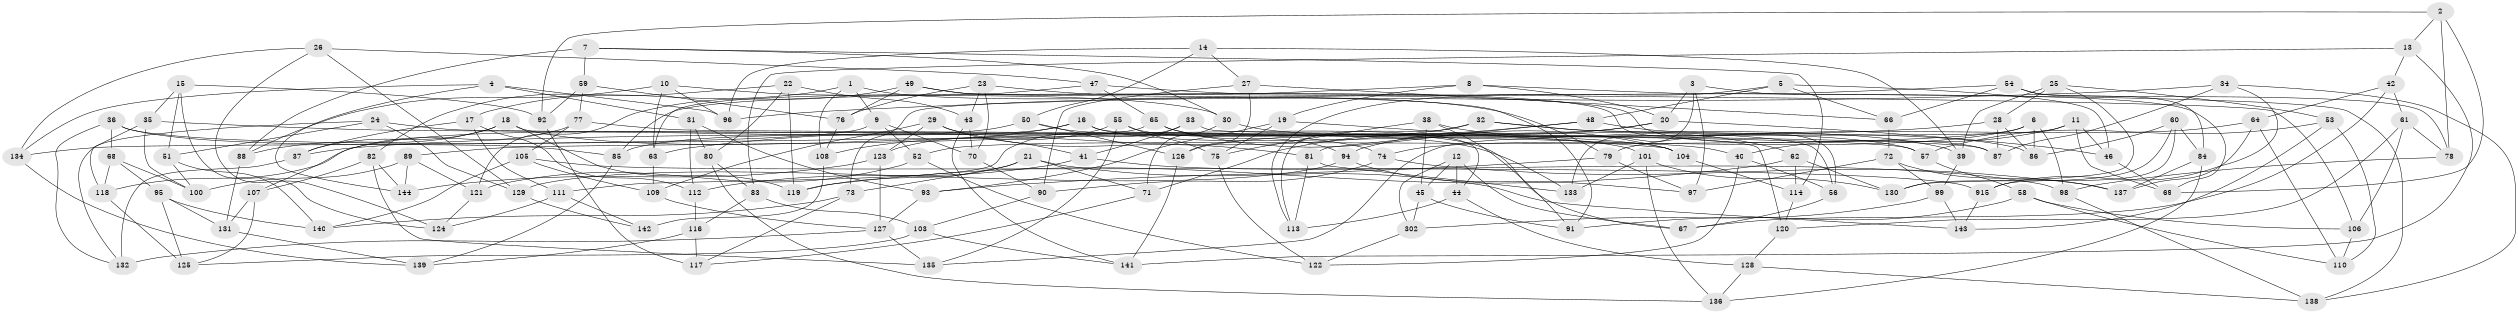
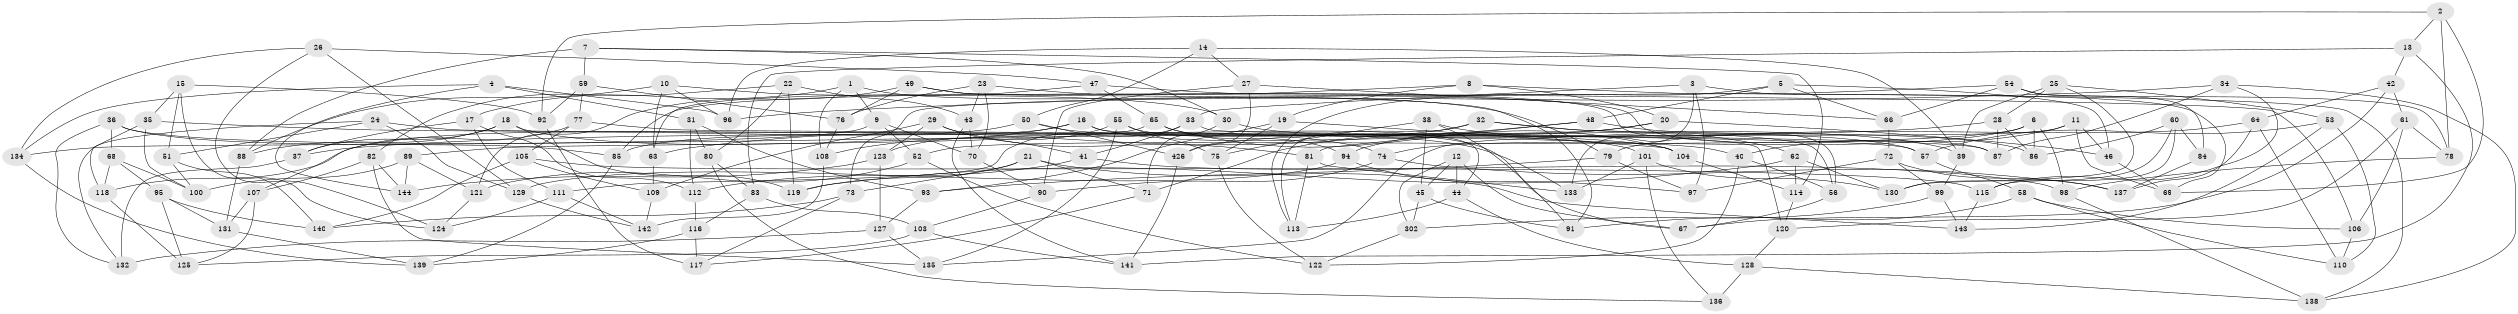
(1679, 102) -> (1320, 103)
(1179, 157) -> (1179, 157)
(1983, 193) -> (1983, 193)
(770, 219) -> (649, 211)
(1983, 267) -> none
